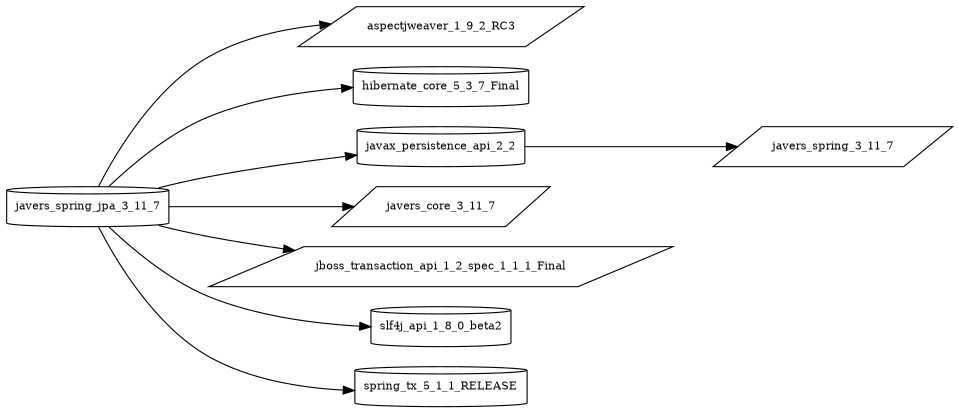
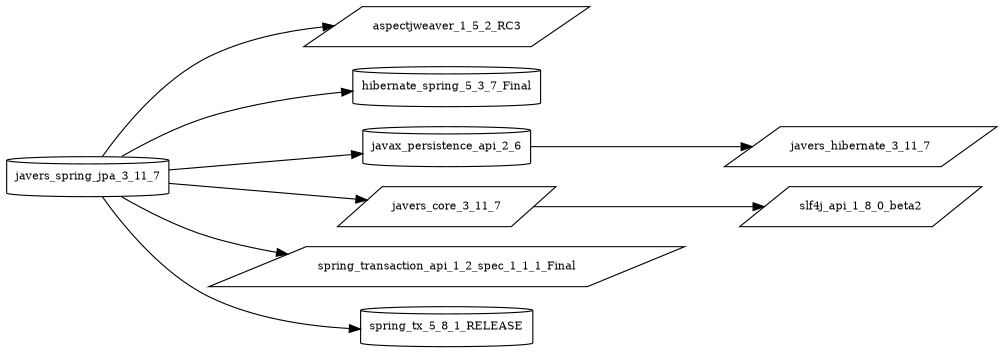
(441, 27) -> (447, 27)
(441, 87) -> (447, 87)
(441, 147) -> (447, 147)
(833, 147) -> (861, 147)
(441, 267) -> (447, 267)
(224, 302) -> (643, 207)
(441, 327) -> (861, 207)
(441, 387) -> (447, 327)
